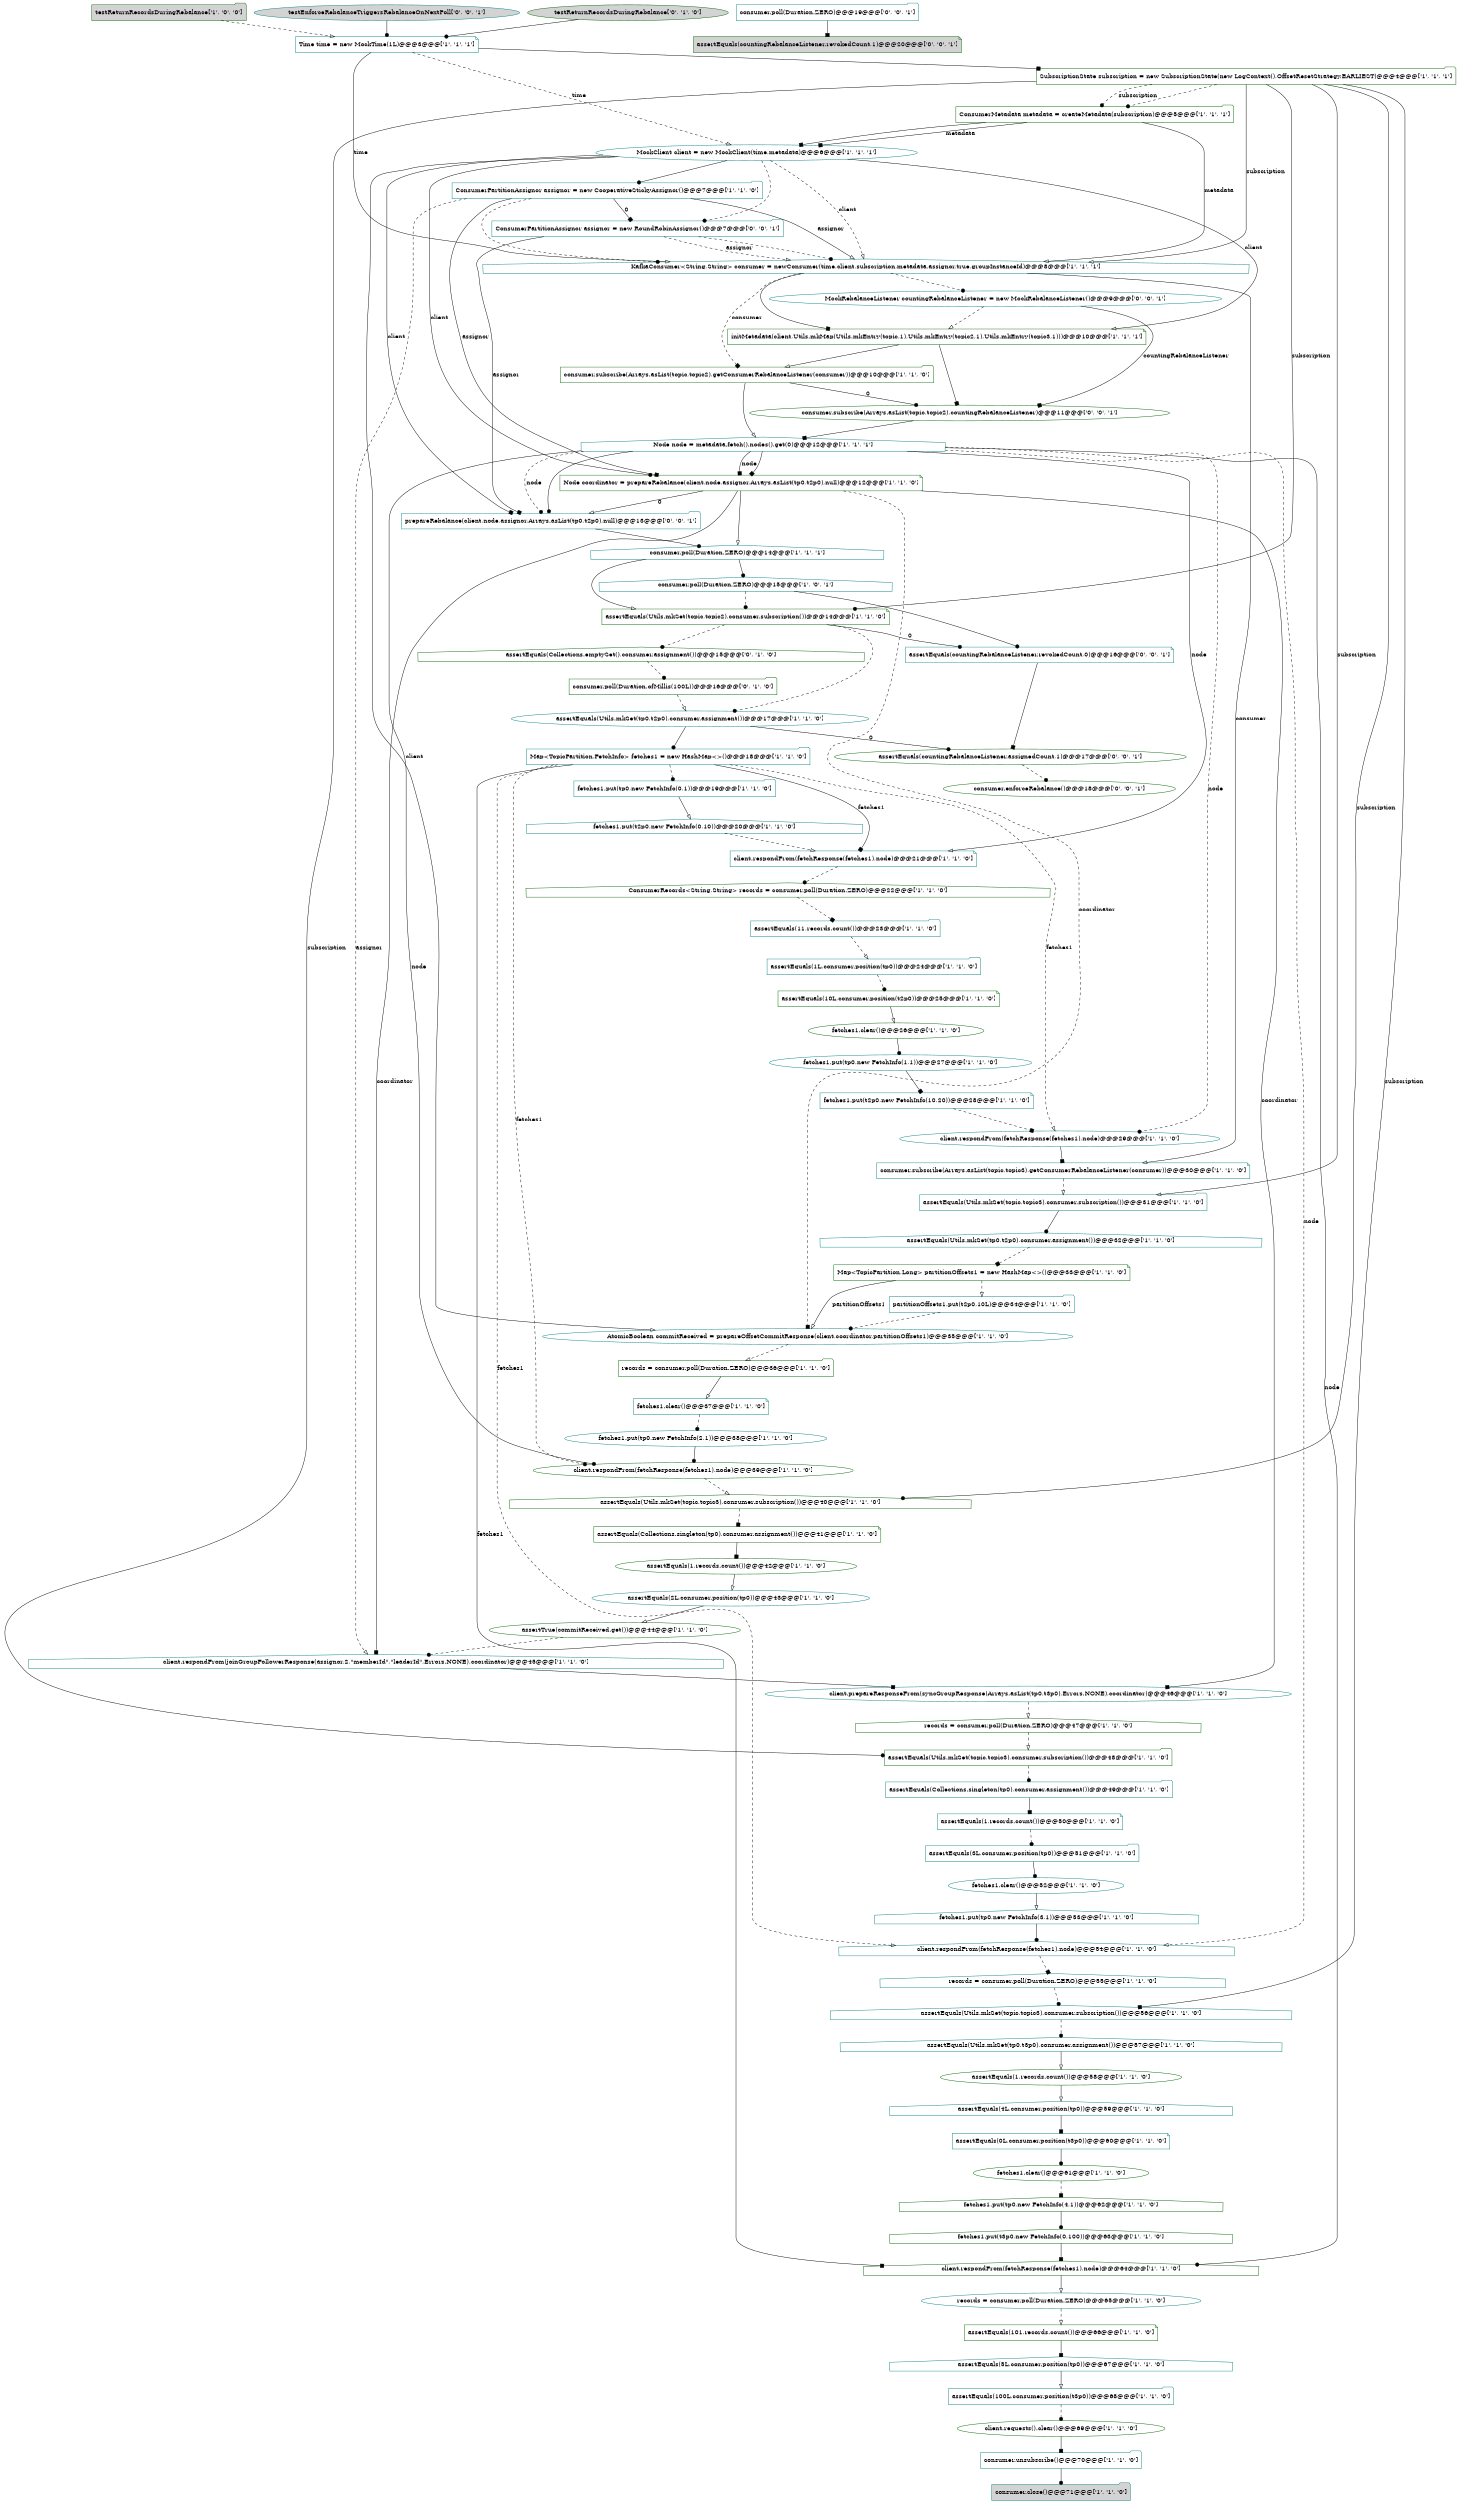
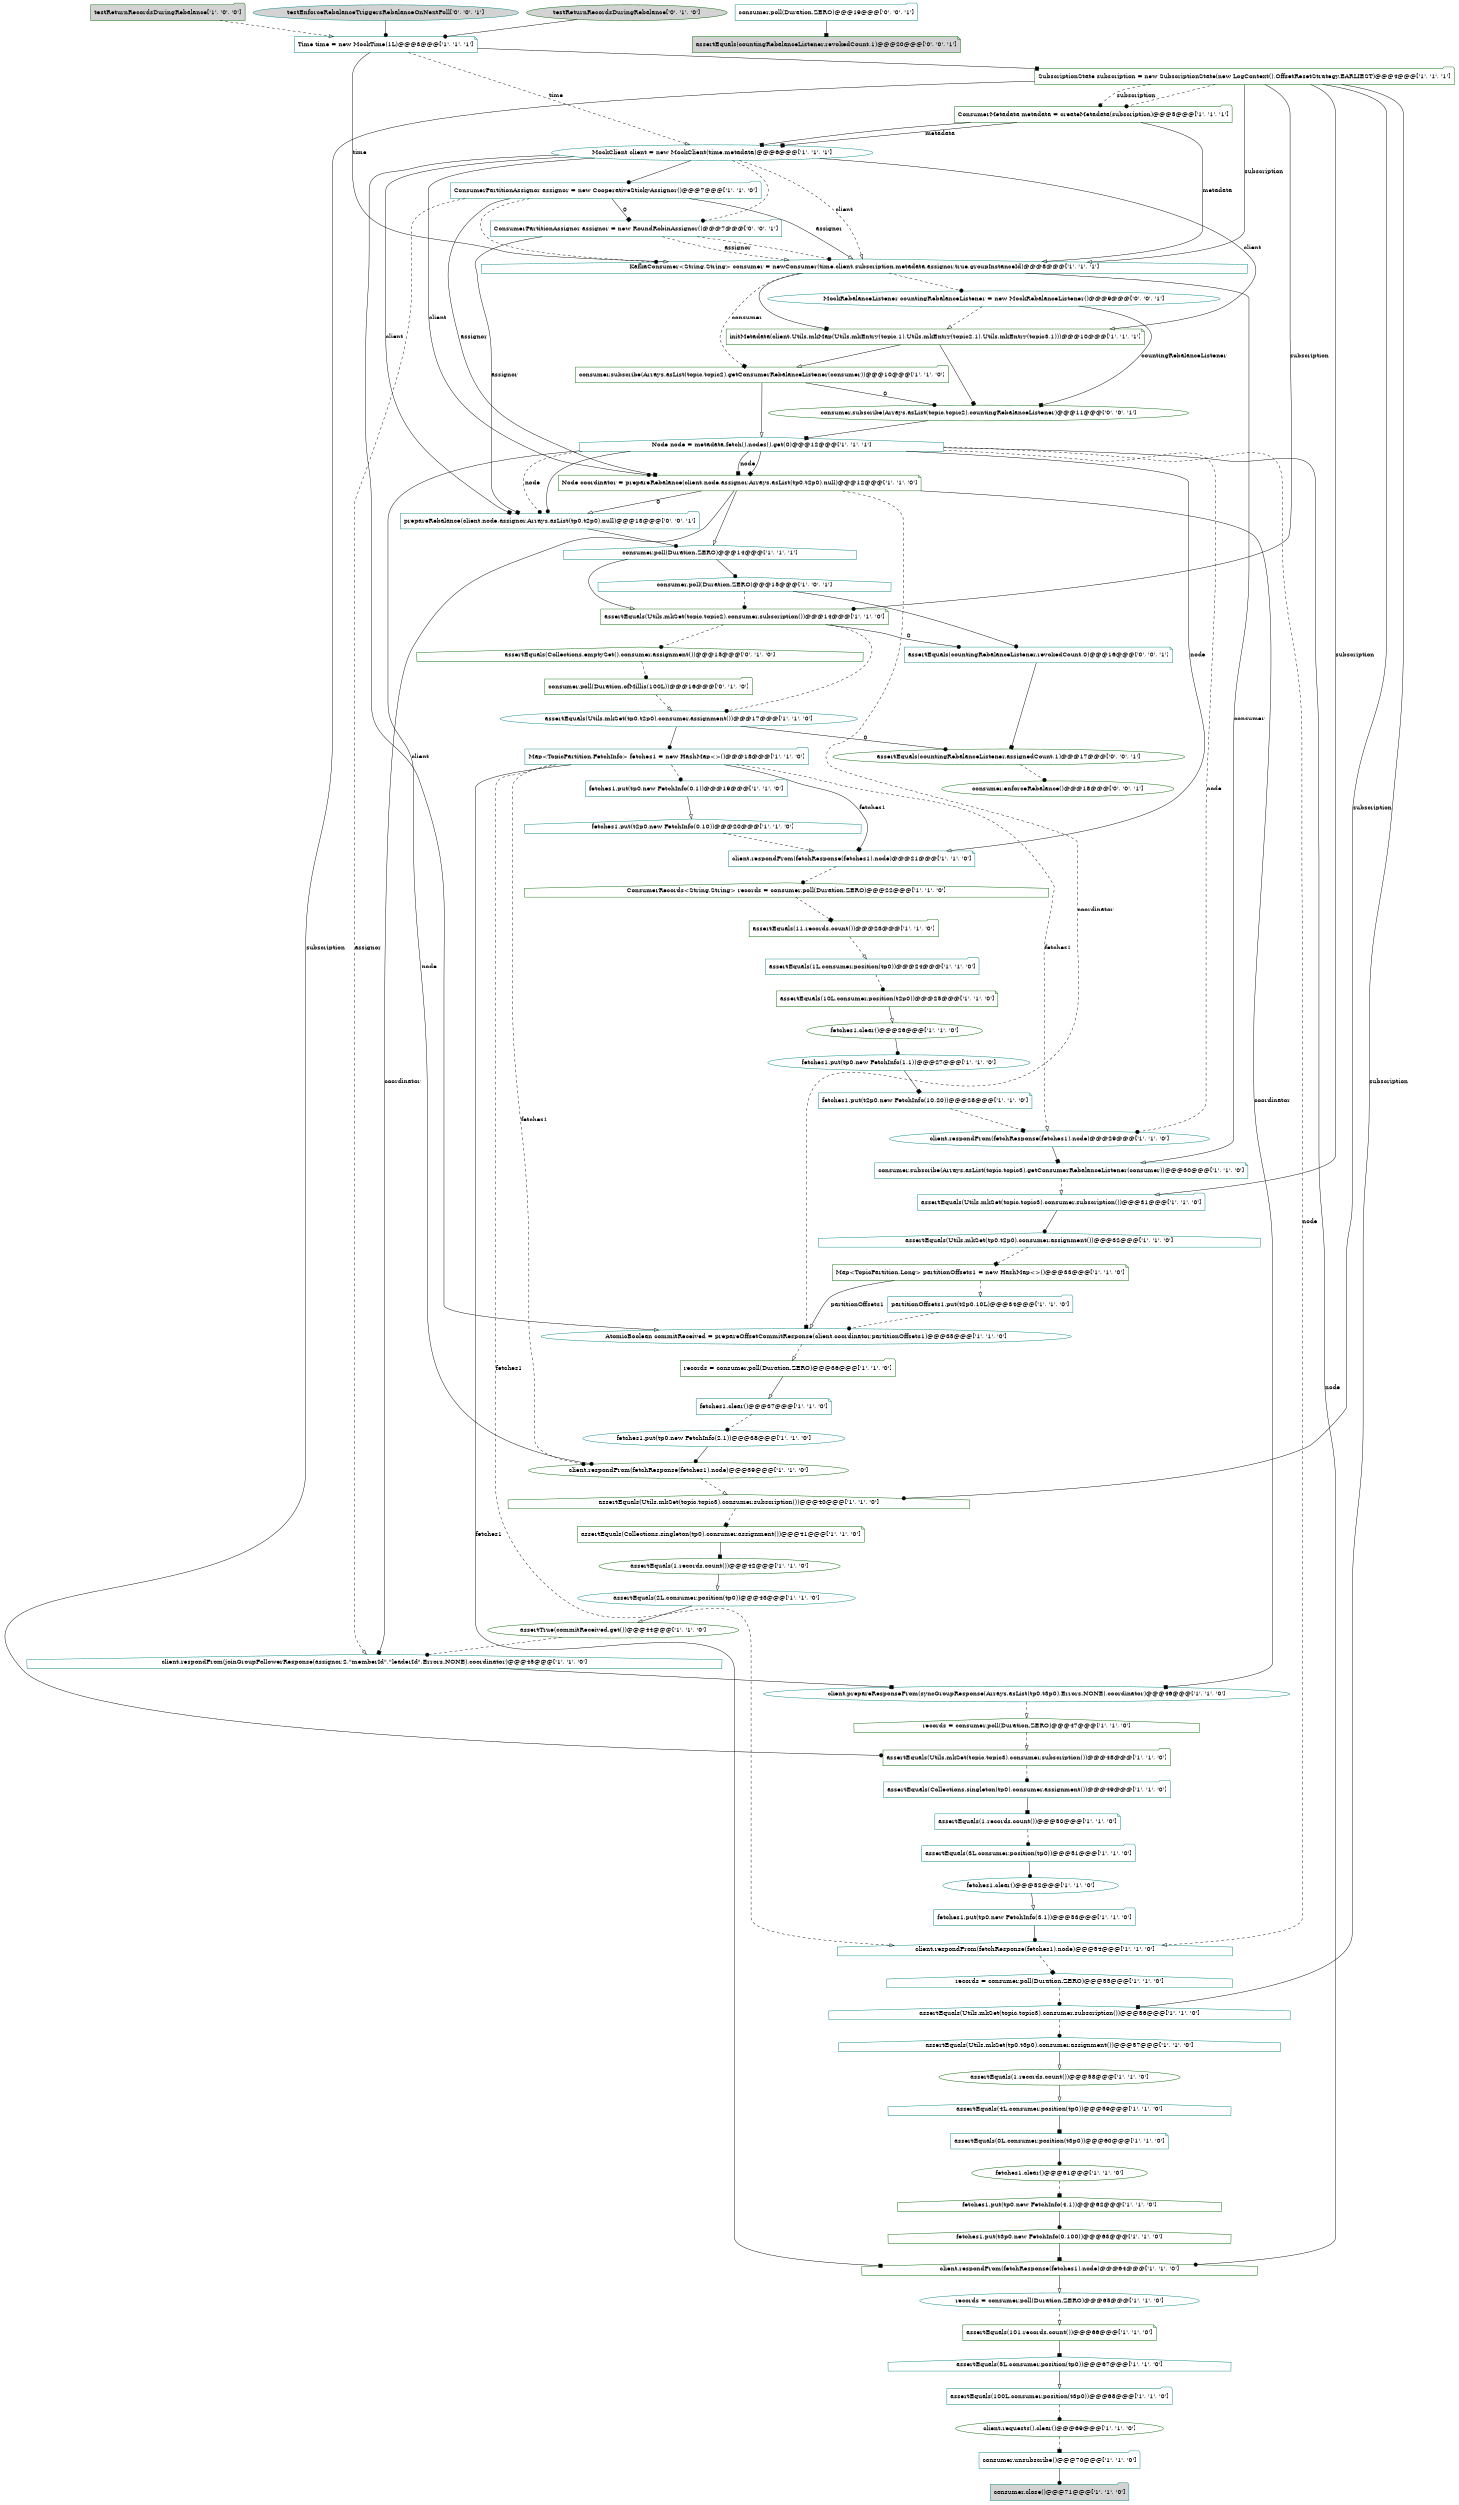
(845, 929) -> (844, 929)
(1037, 1918) -> (1035, 1918)
(1061, 2442) -> (1060, 2442)
